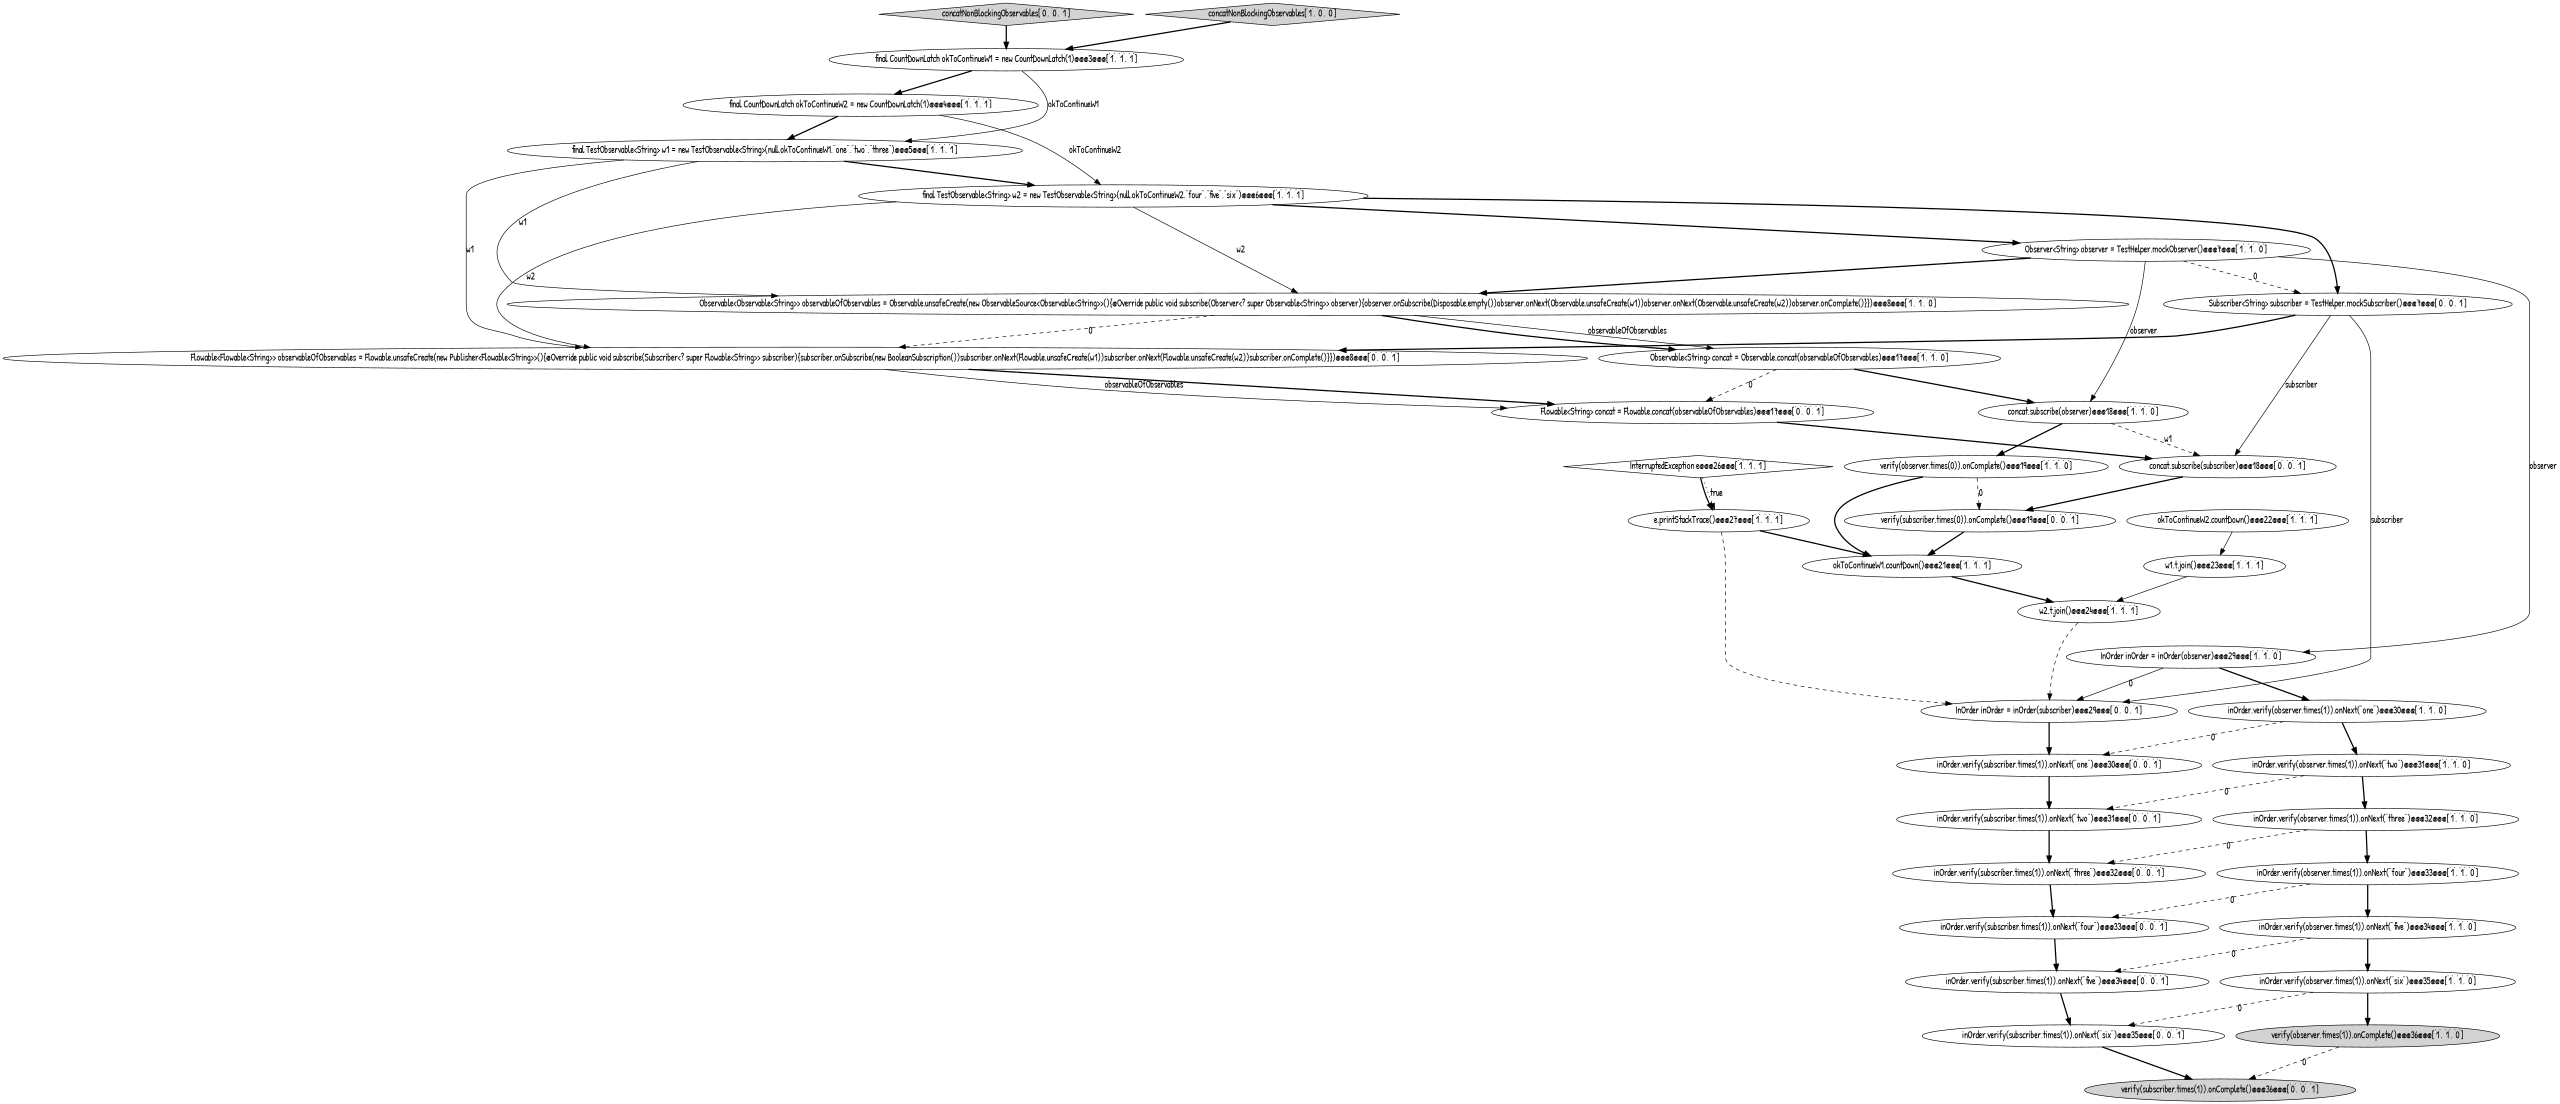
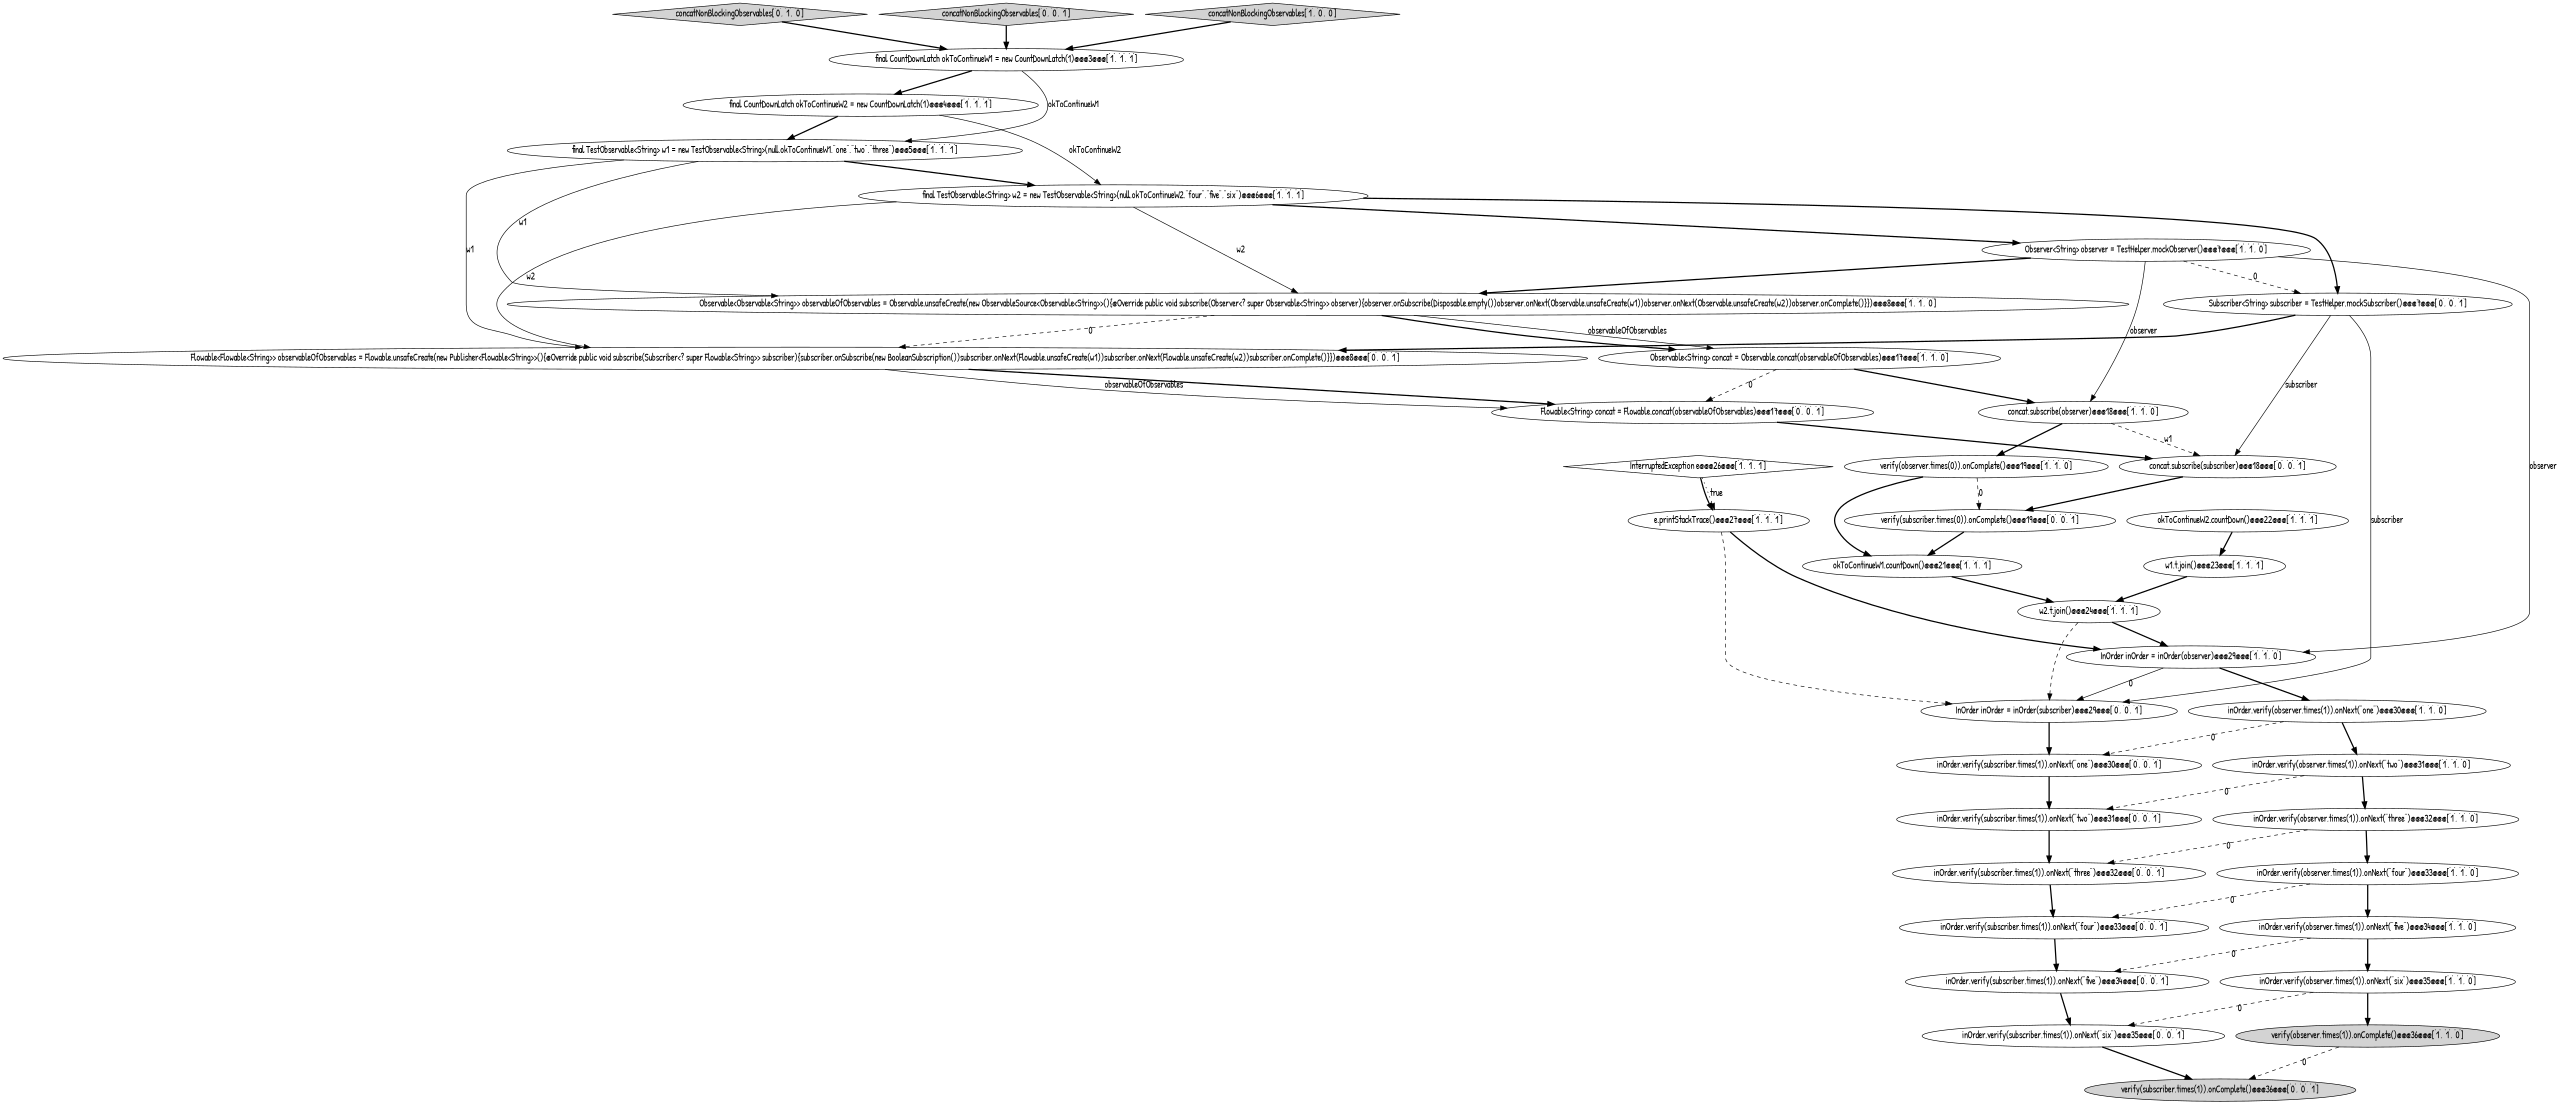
none -> (740, 14)
(2228, 541) -> (2228, 541)
(1812, 543) -> (1903, 614)
(2155, 588) -> (2155, 588)
none -> (2137, 633)
